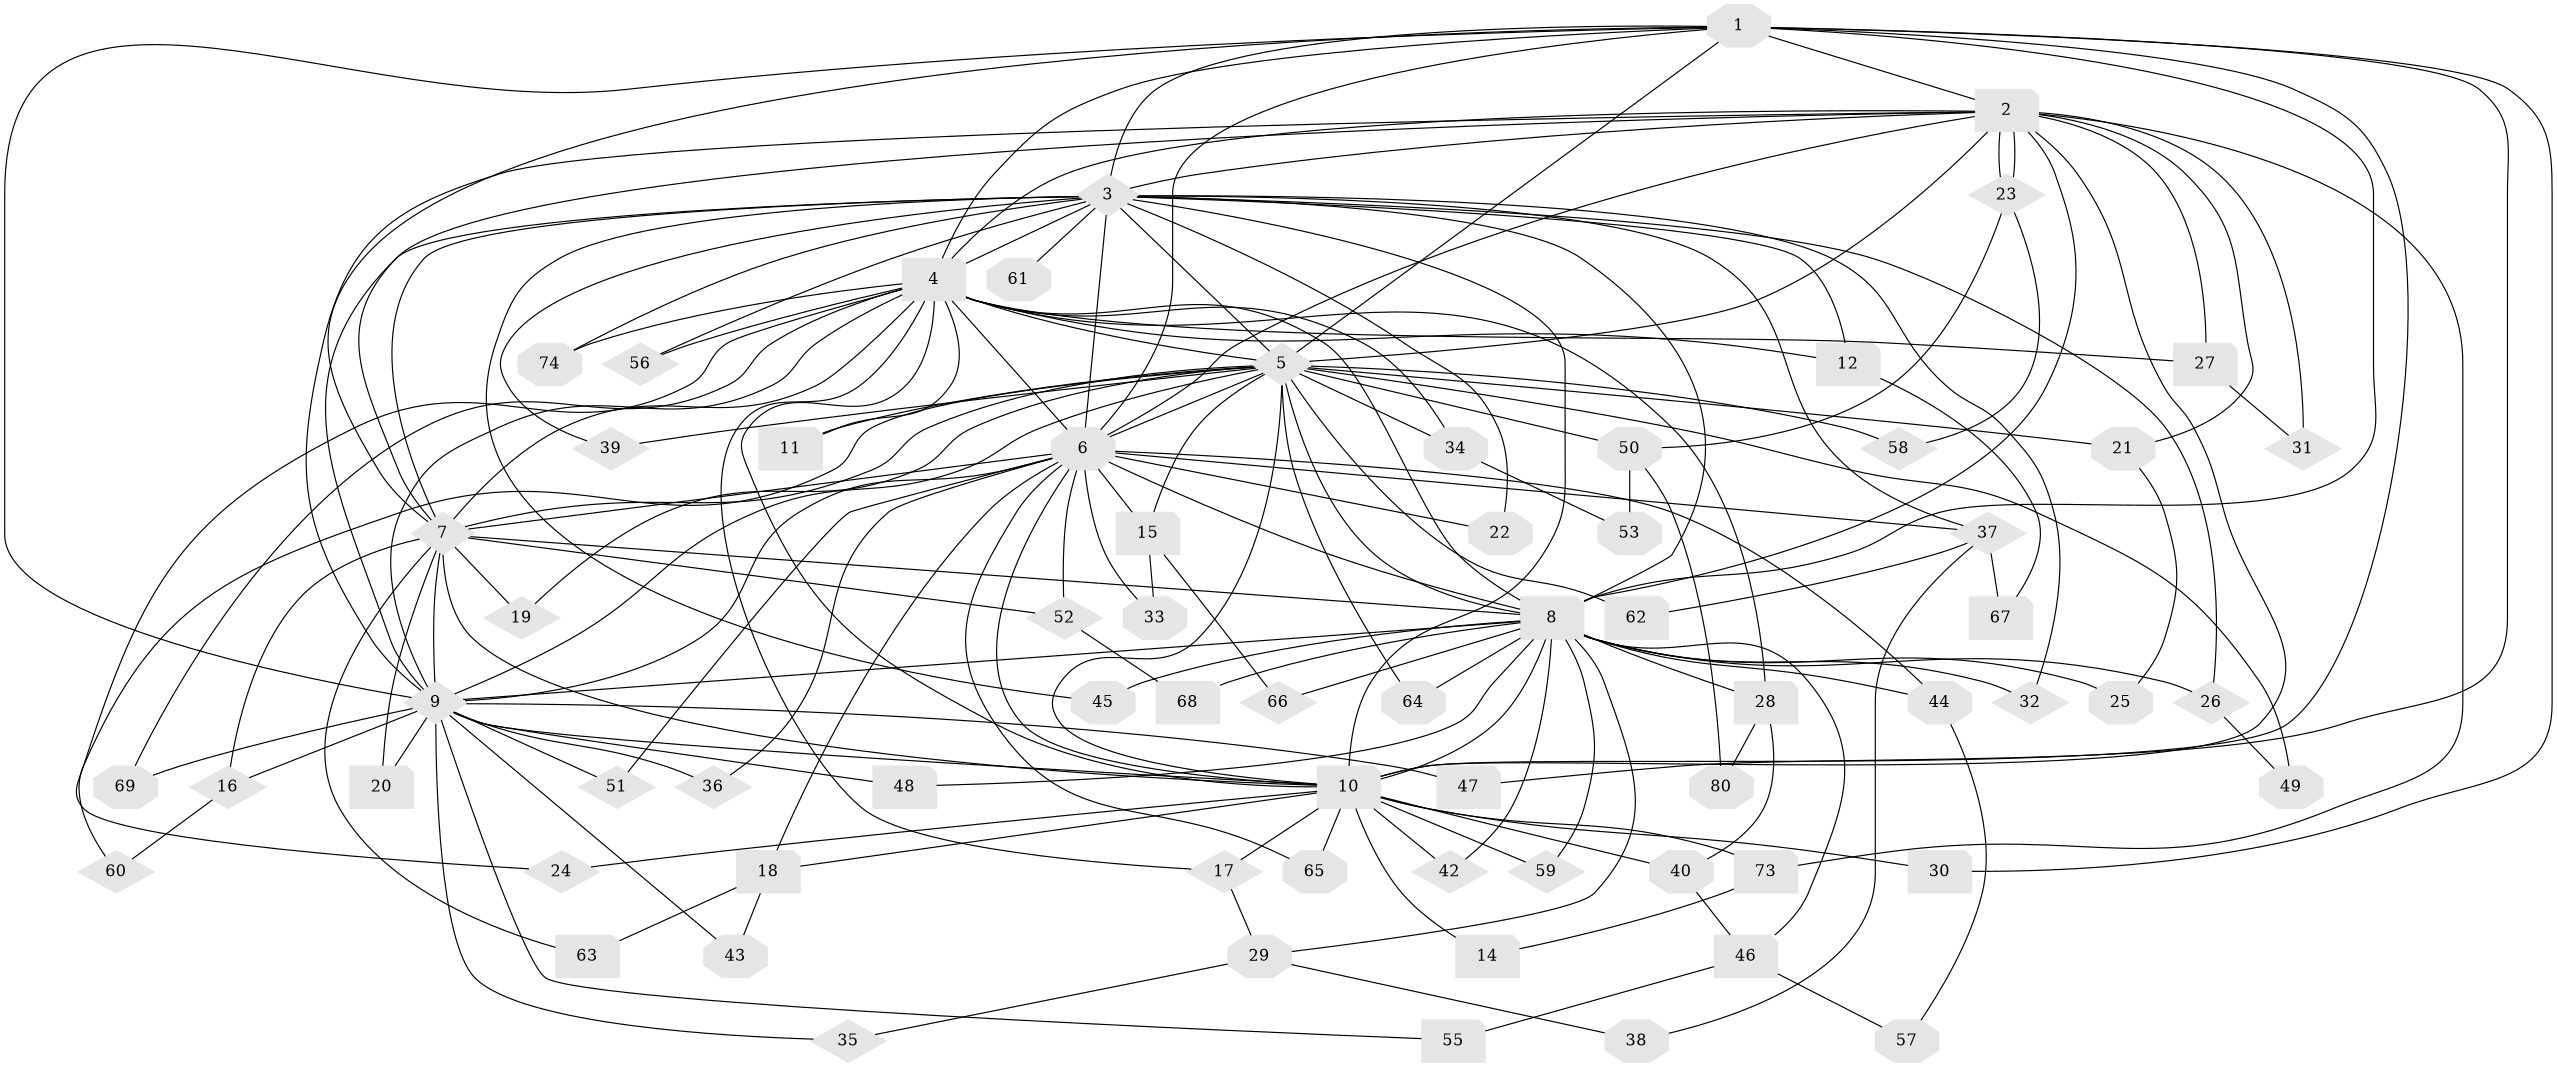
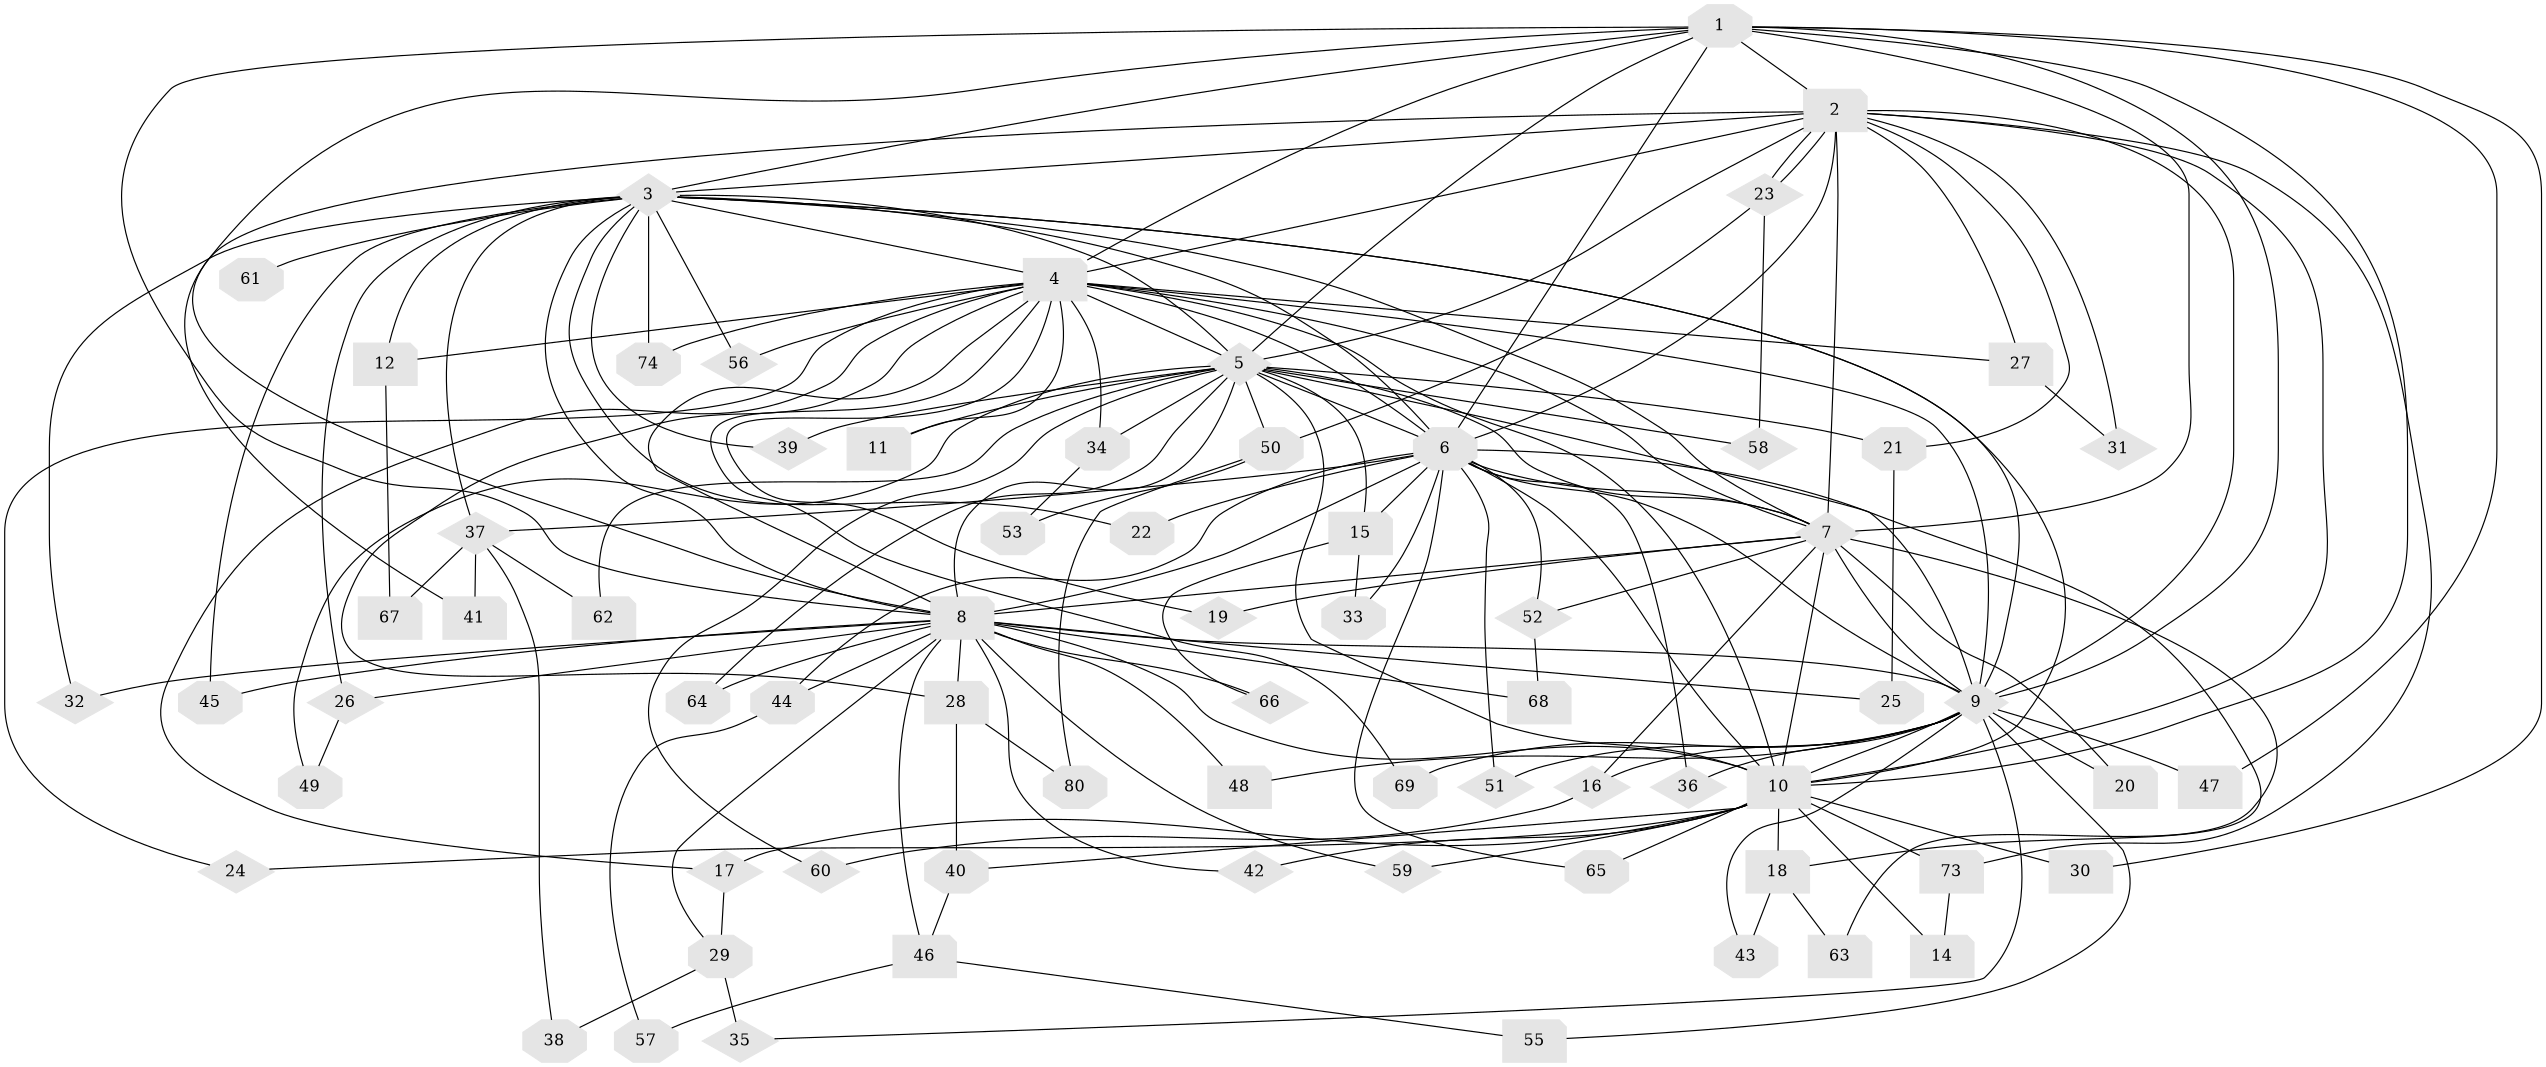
(941, 453) -> (744, 474)
none -> (475, 618)
